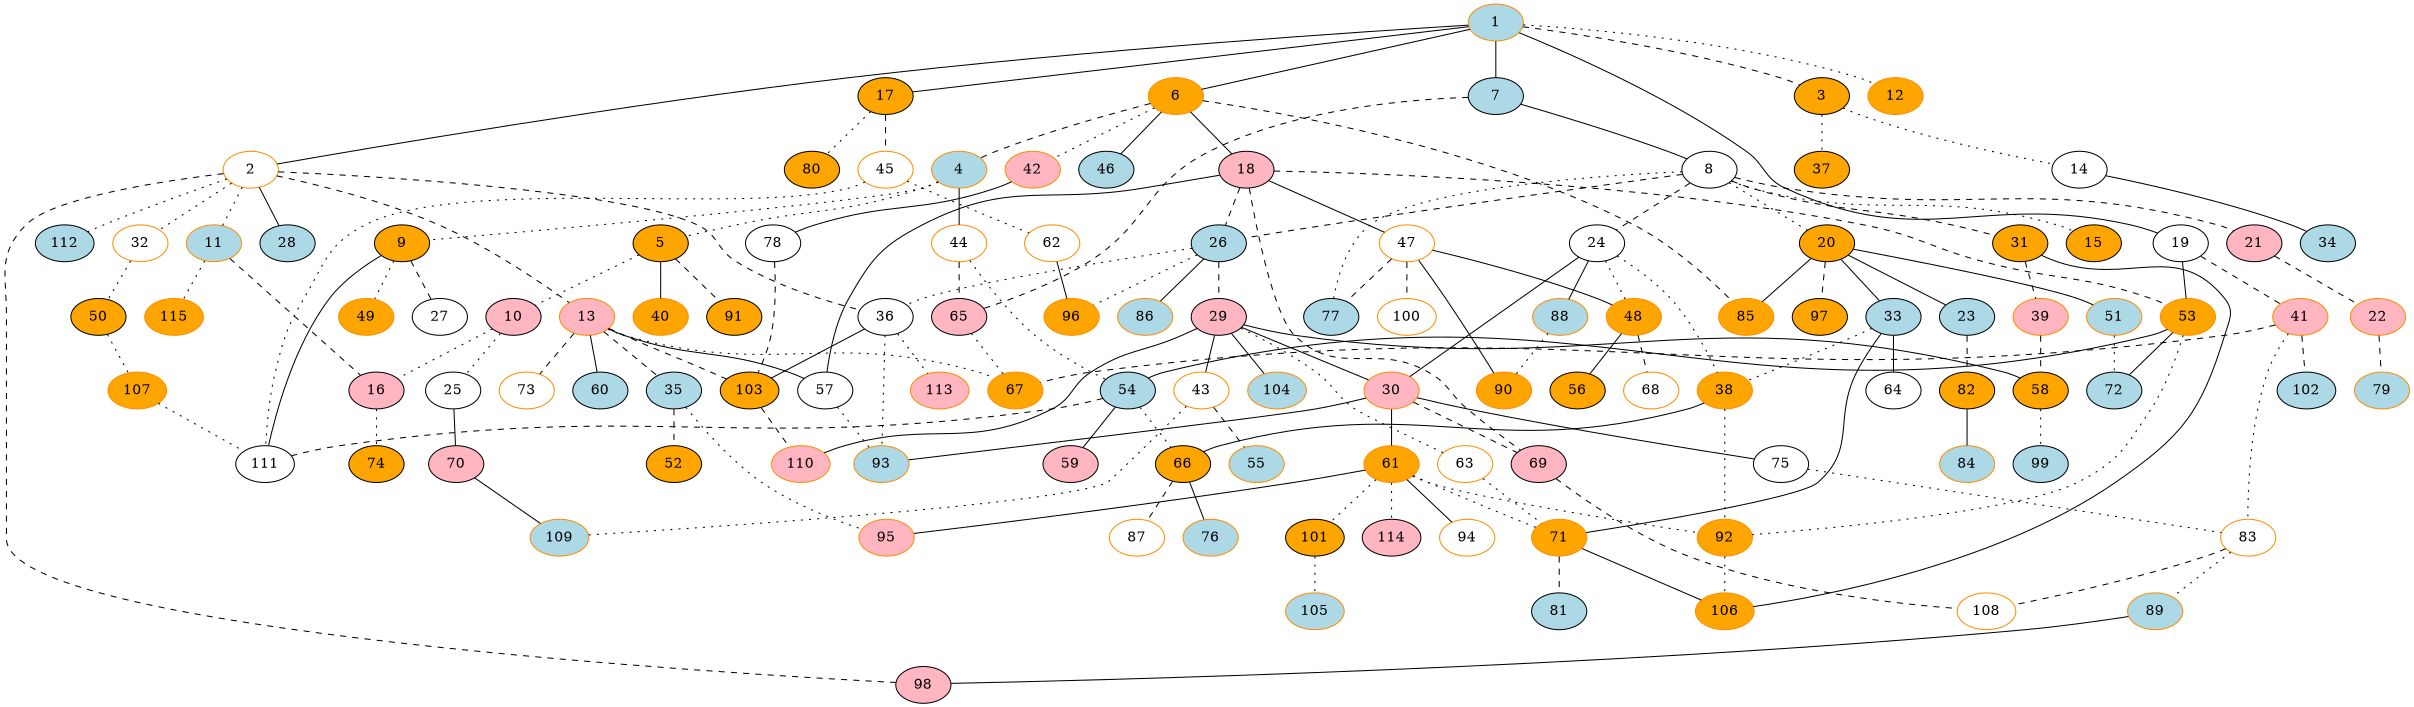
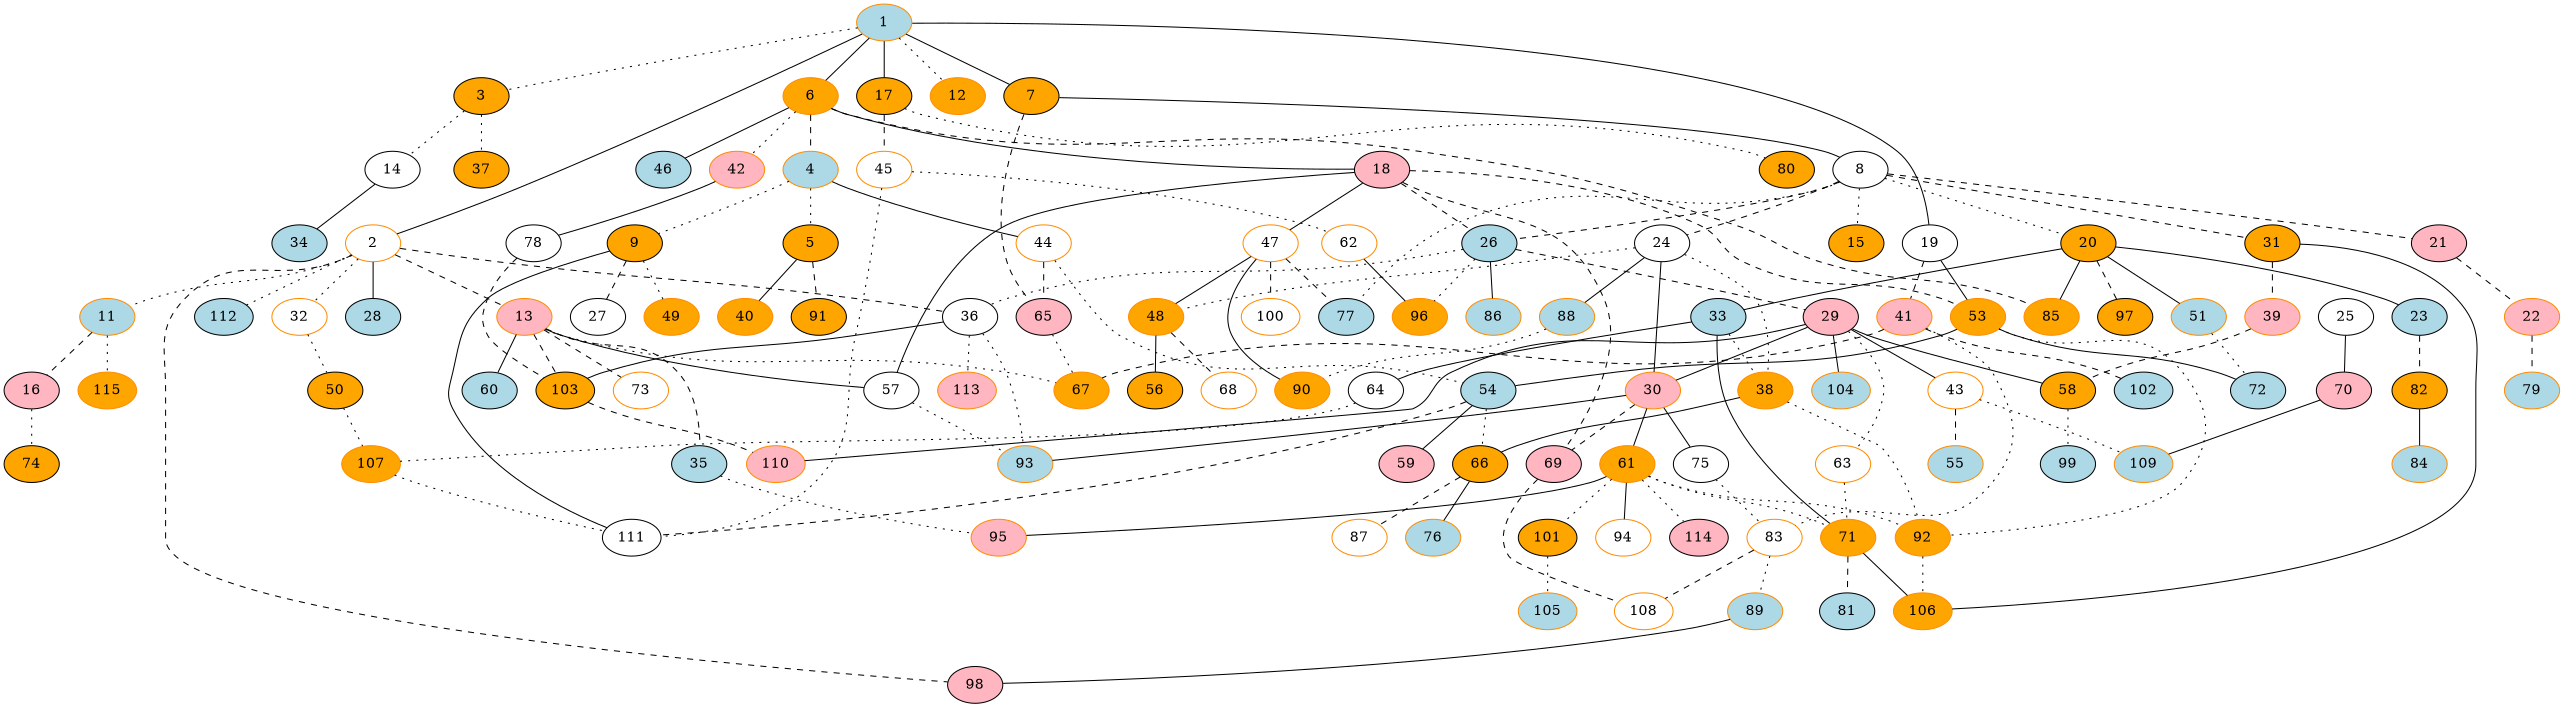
(1663, 49) -> (682, 57)
(1496, 96) -> (1031, 96)
(513, 317) -> none
none -> (879, 440)
(674, 464) -> none
